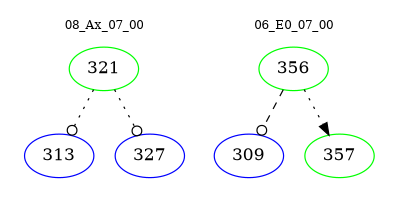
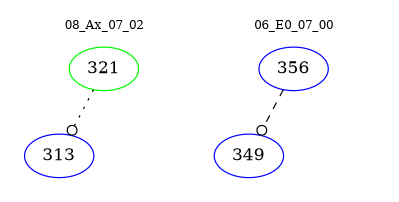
(105, 26) -> (105, 26)
(294, 69) -> (294, 69)
(150, 156) -> none
(249, 156) -> (249, 156)
(340, 156) -> none
